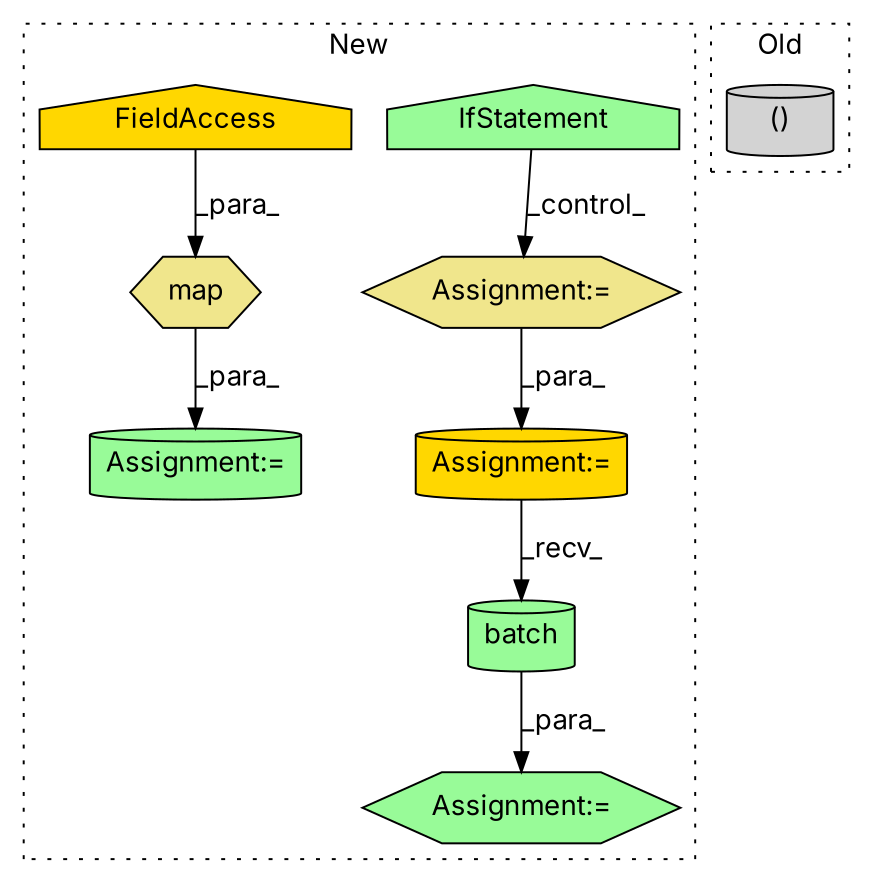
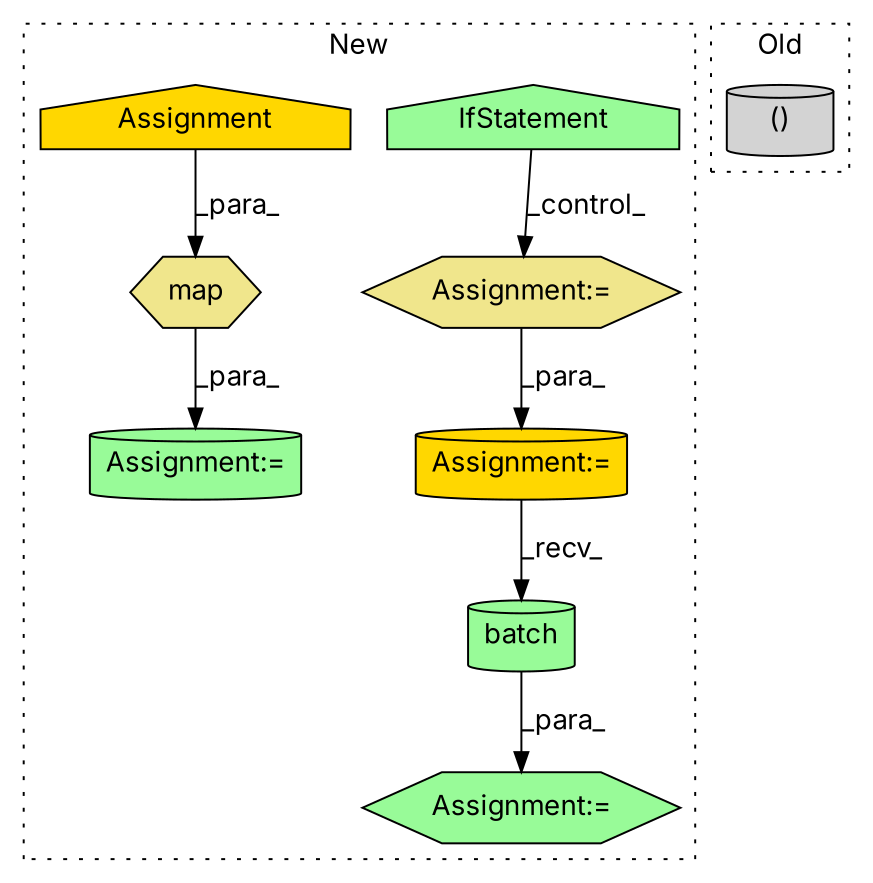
(196, 120) -> (196, 120)
